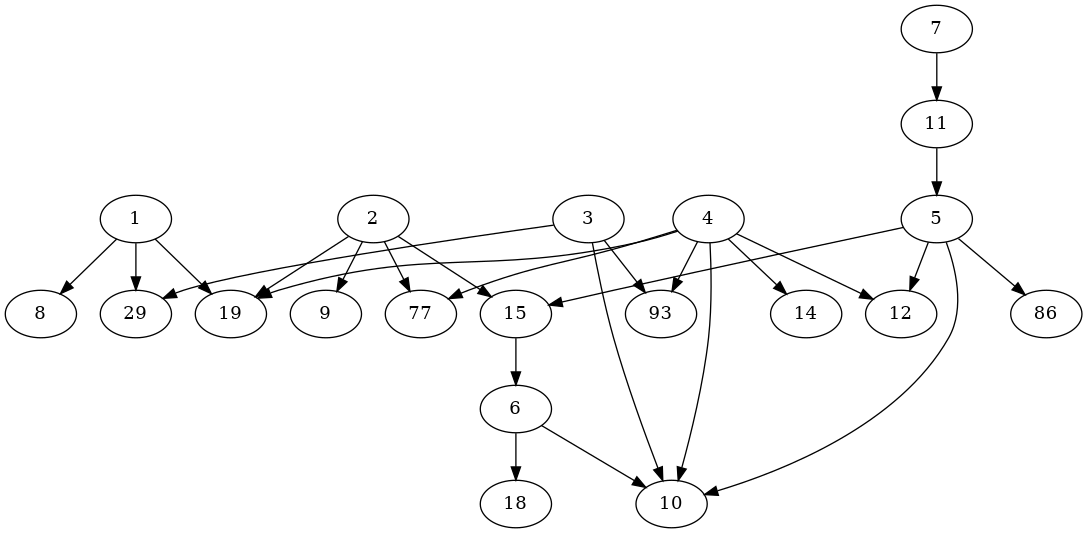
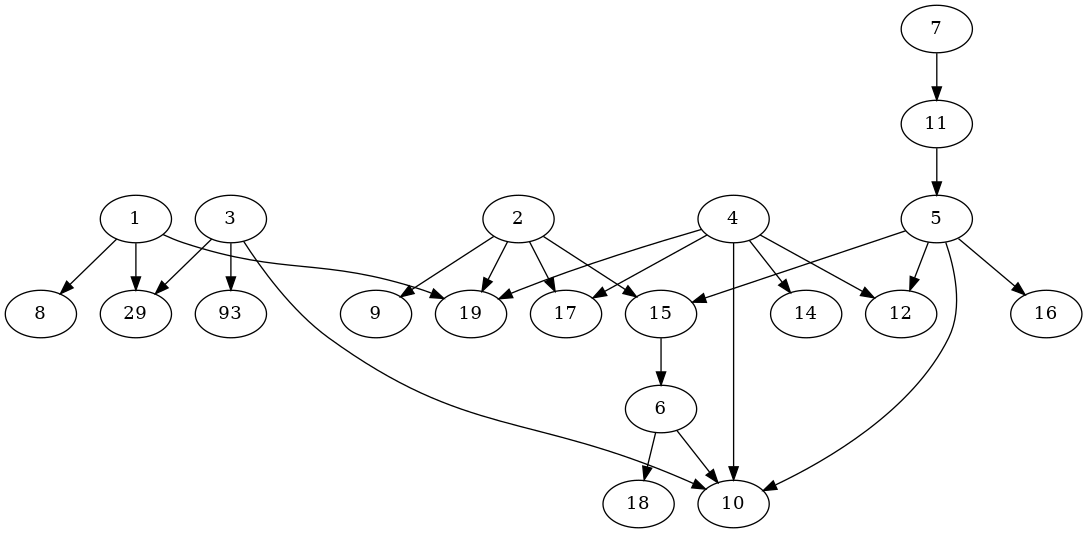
(688, 261) -> none
(421, 314) -> (566, 314)
(1046, 314) -> (1046, 314)
